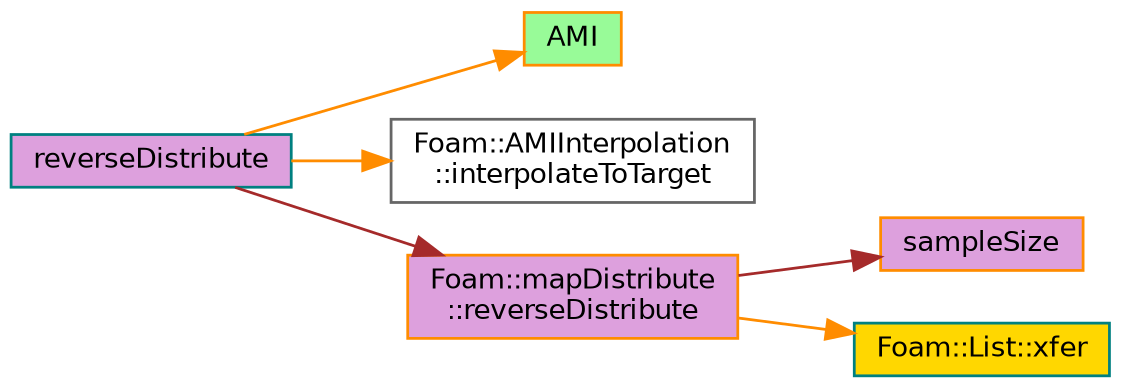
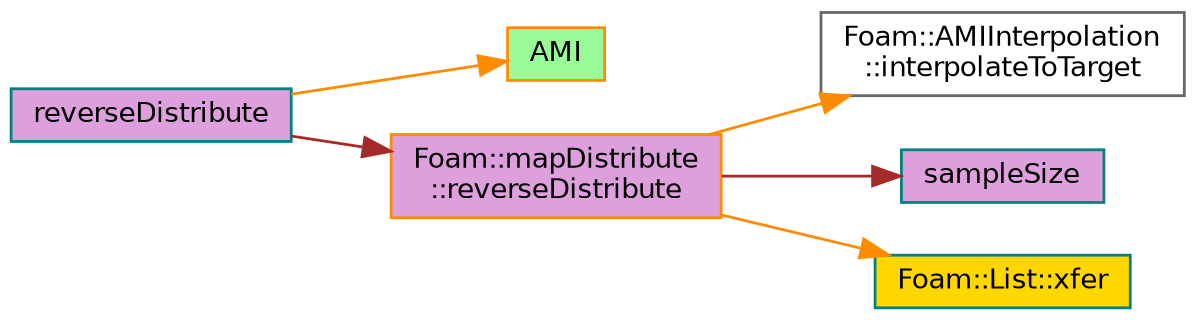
(327, 161) -> (766, 119)
(982, 244) -> (1003, 176)
